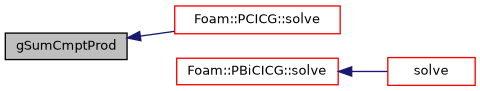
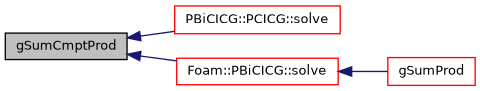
(257, 20) -> (257, 20)
none -> (158, 58)
(431, 71) -> (431, 71)
